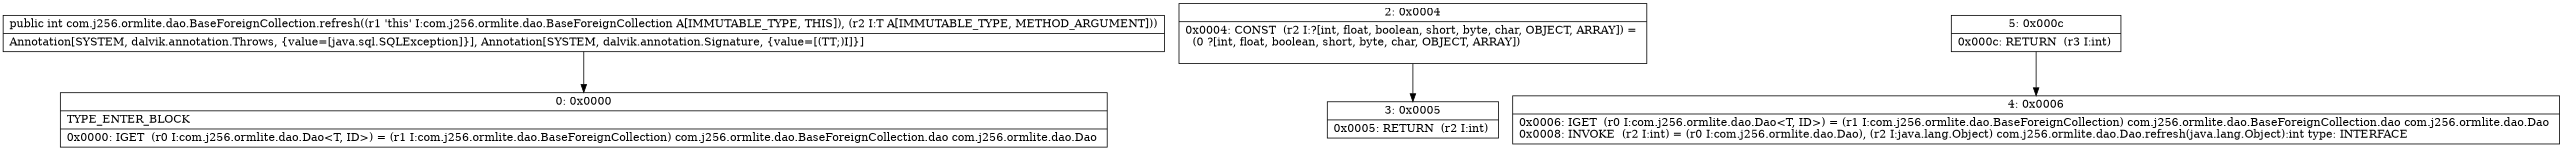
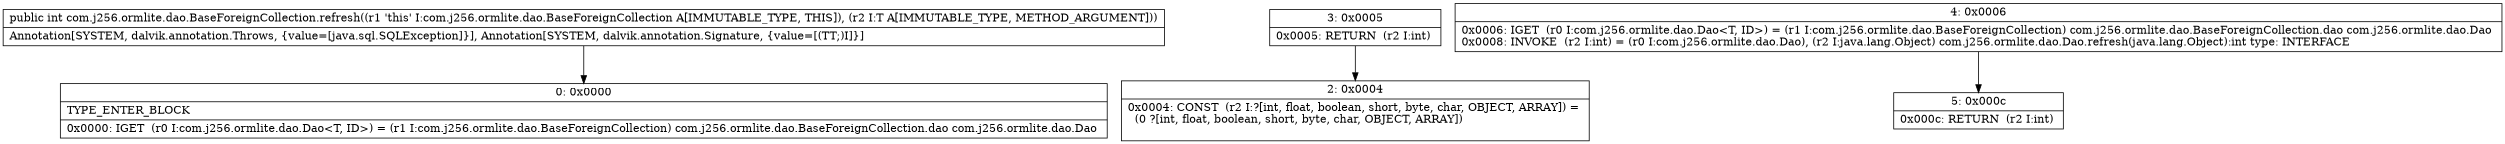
(2036, 42) -> (1979, 120)
(2036, 70) -> (1979, 68)
(1413, 79) -> (1355, 59)
